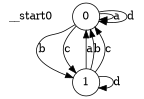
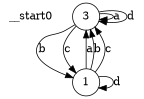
(86, 17) -> (86, 17)
